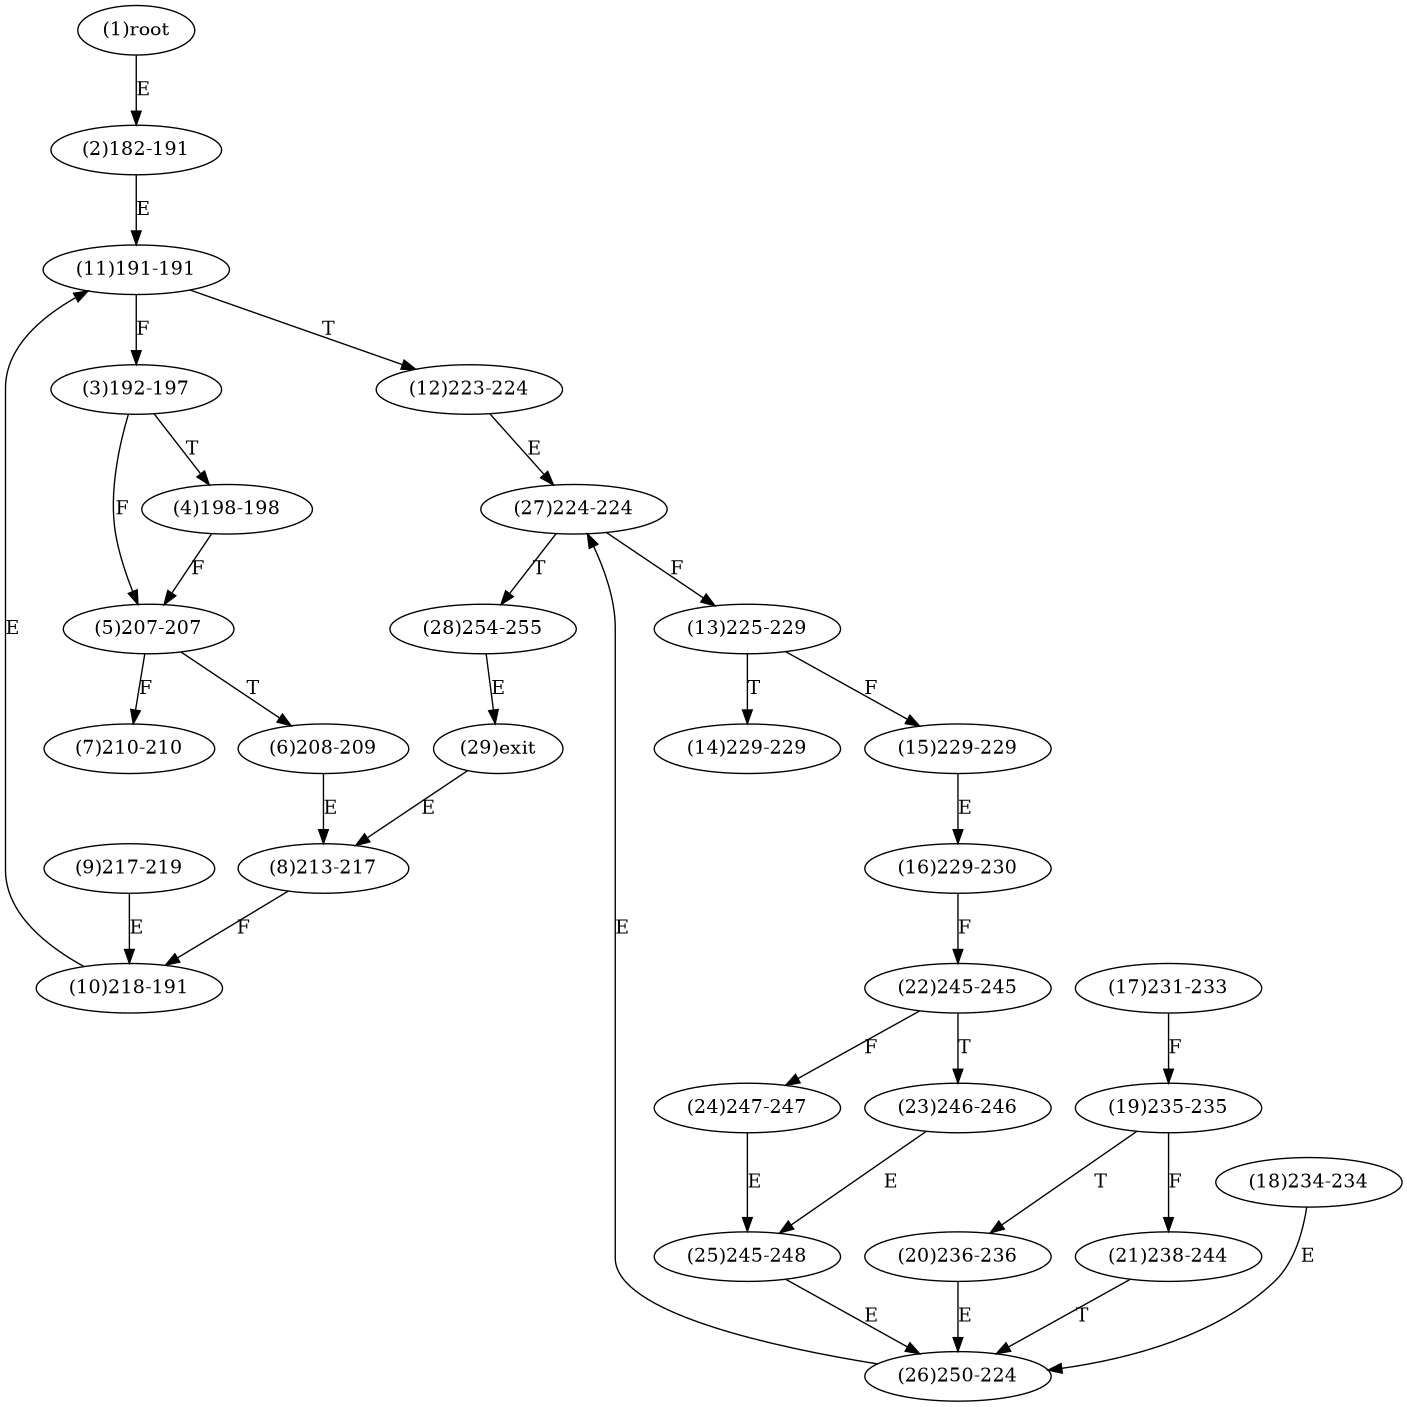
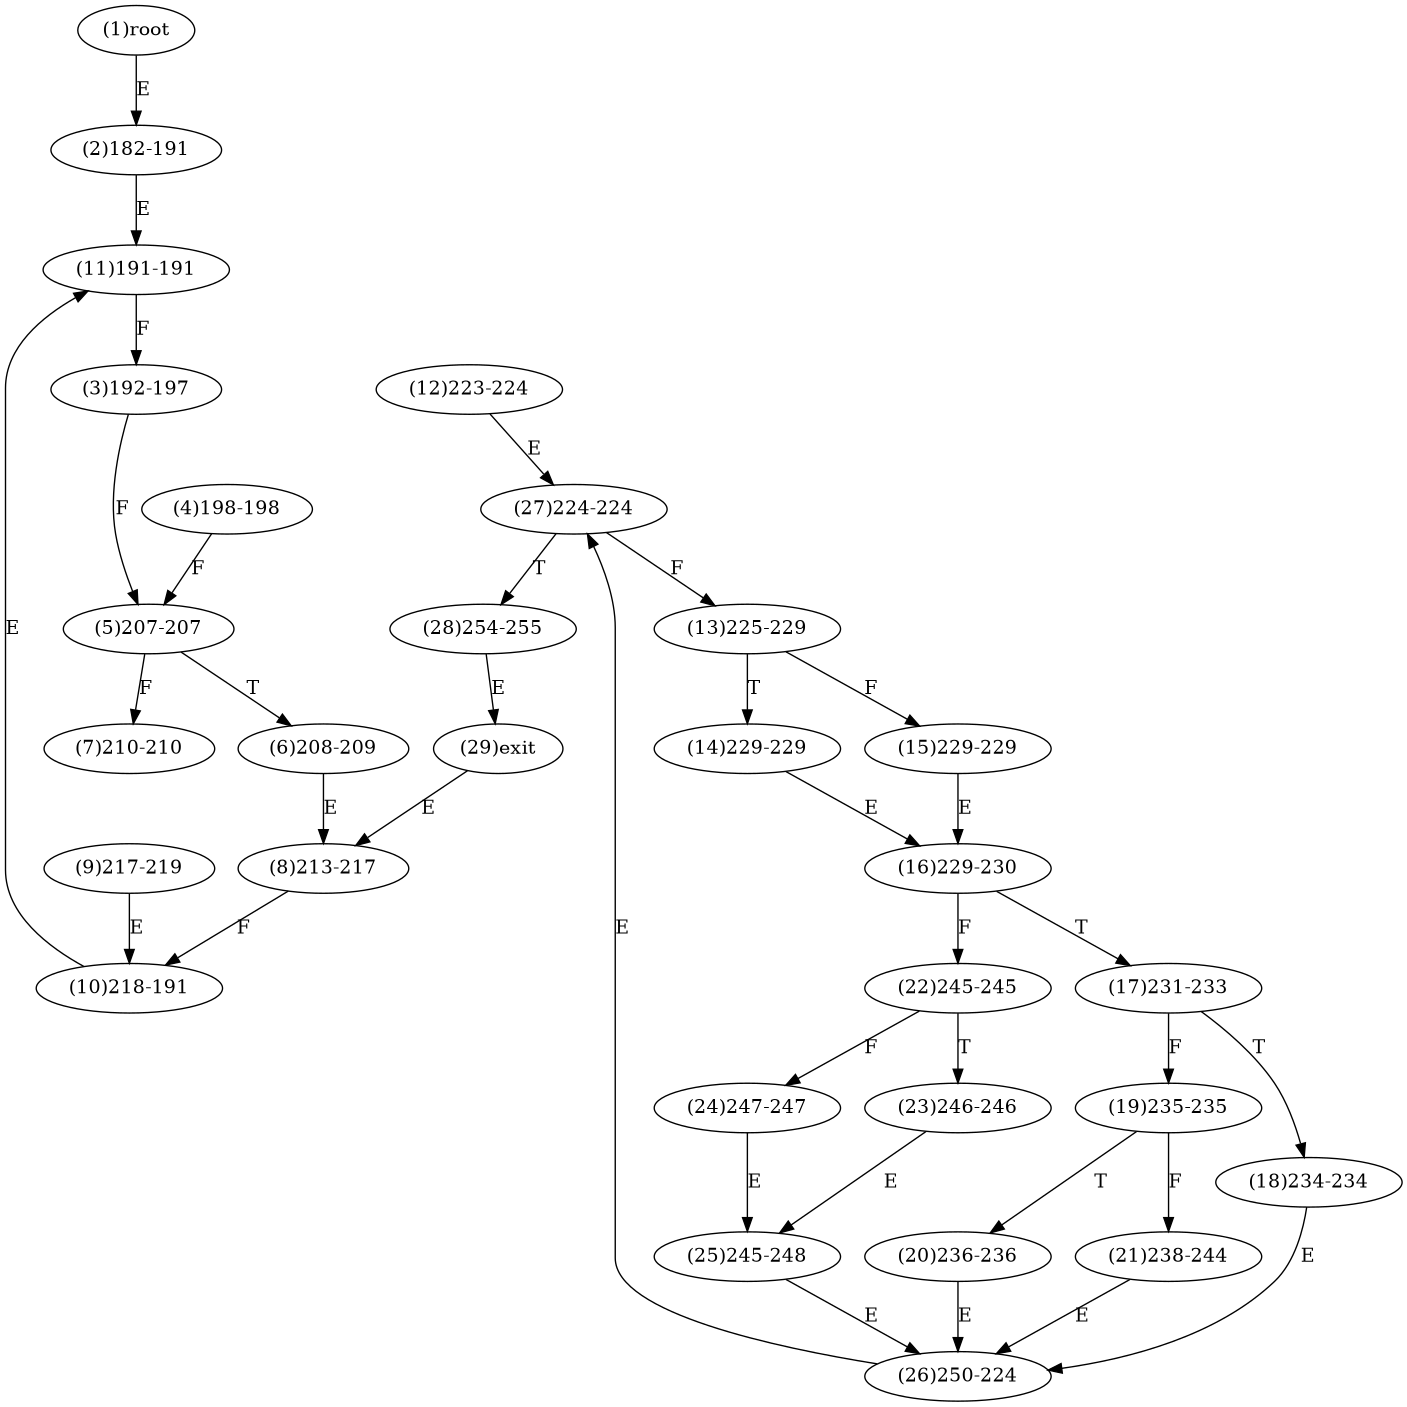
(296, 327) -> none
(177, 444) -> none
none -> (847, 805)
none -> (1057, 925)
none -> (1263, 1069)
(1083, 1317) -> (1083, 1317)
